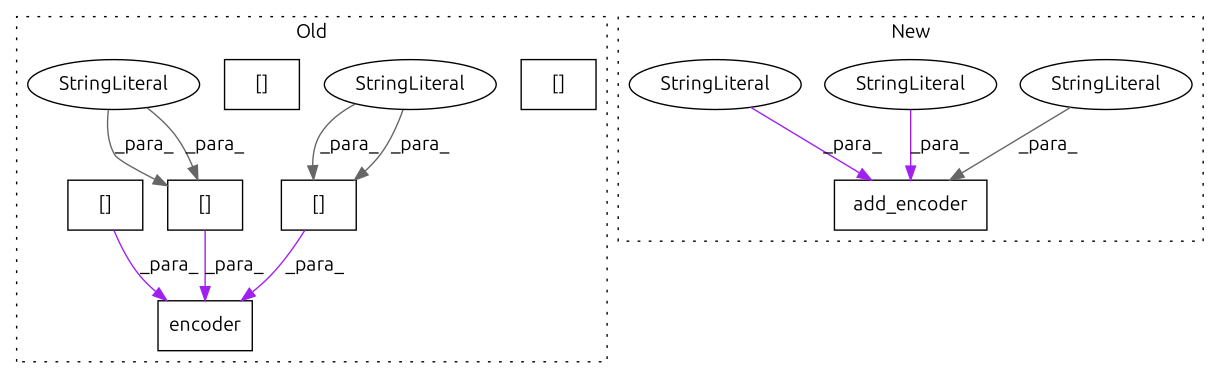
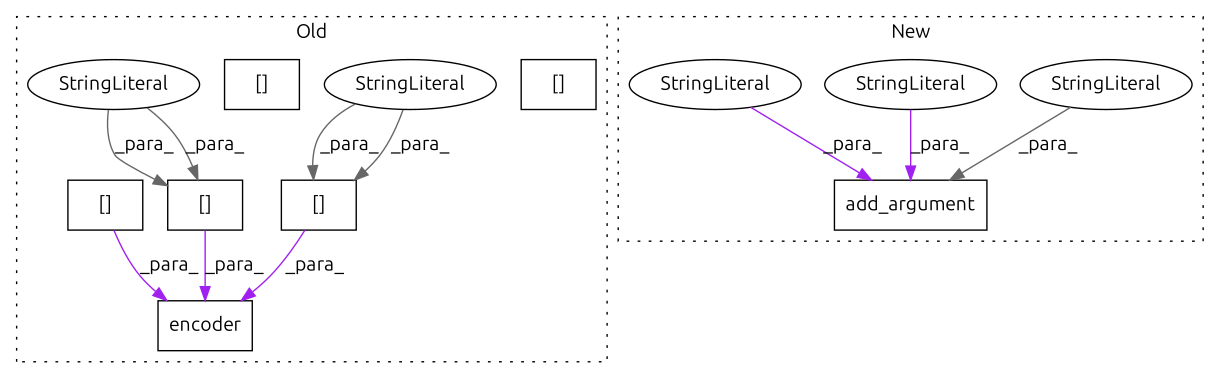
(911, 205) -> (911, 205)
